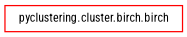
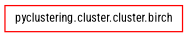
(94, 19) -> (94, 19)
